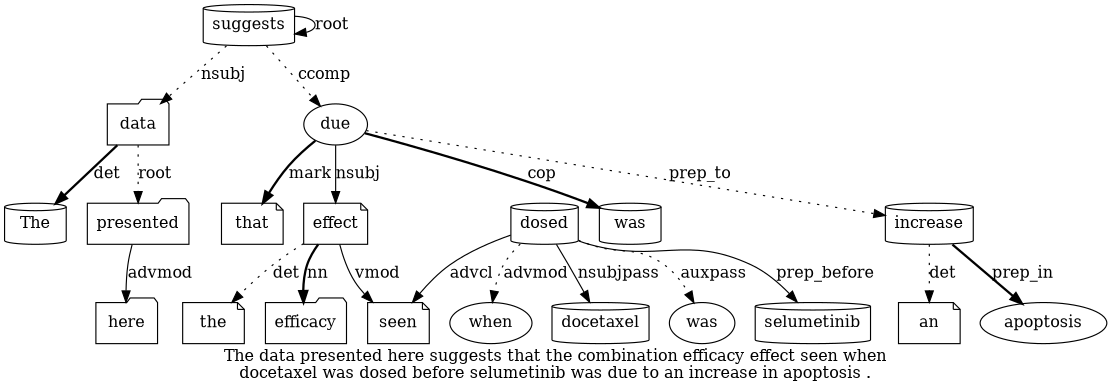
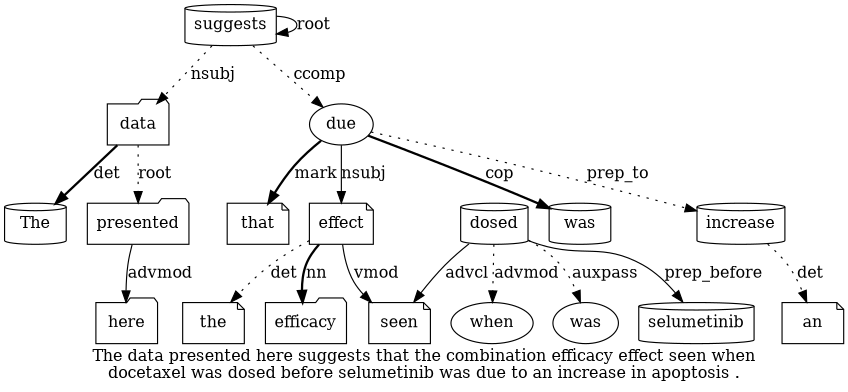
(601, 323) -> none
(1043, 323) -> none
